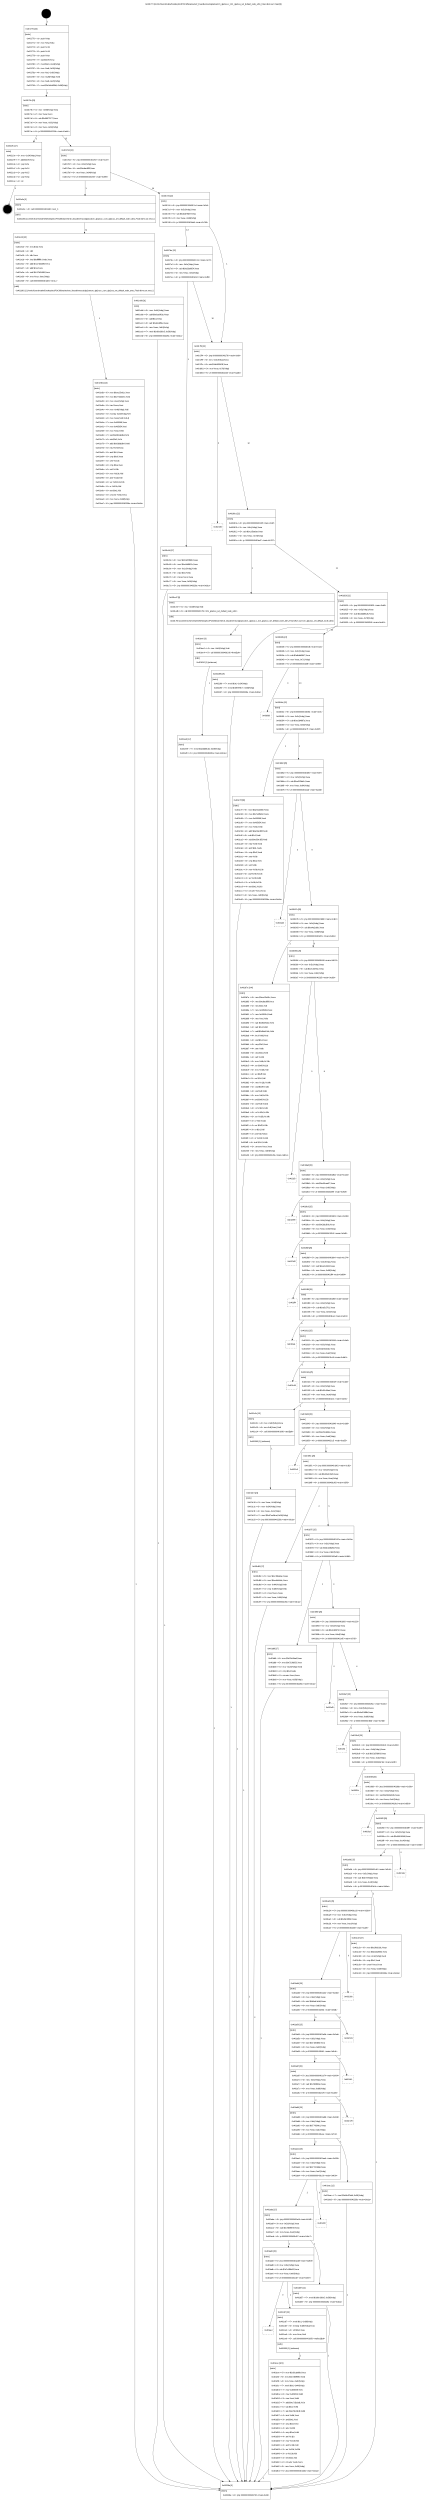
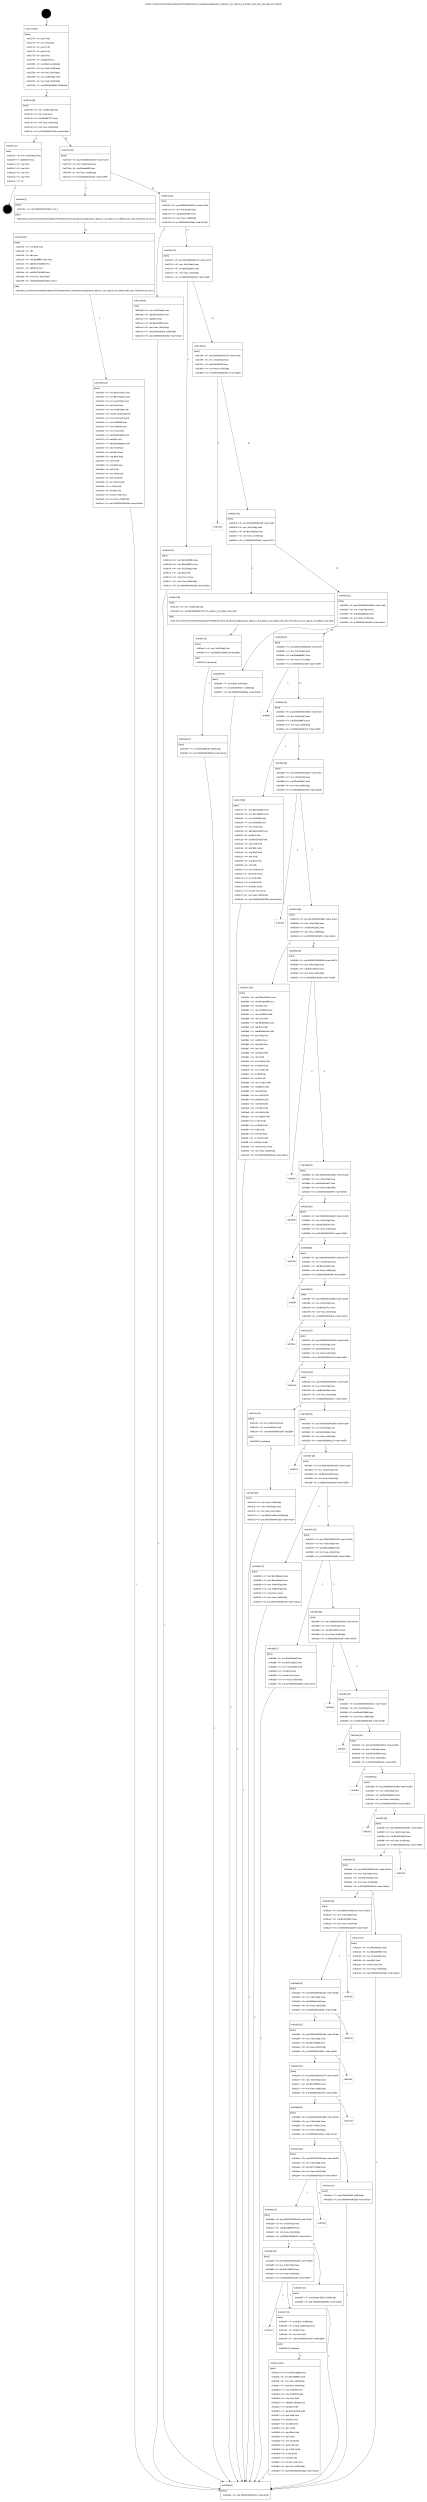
(225, 282) -> (157, 260)
